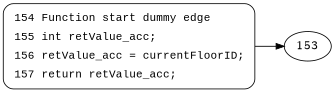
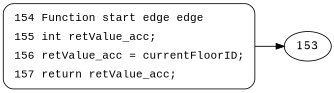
(126, 18) -> (123, 18)
